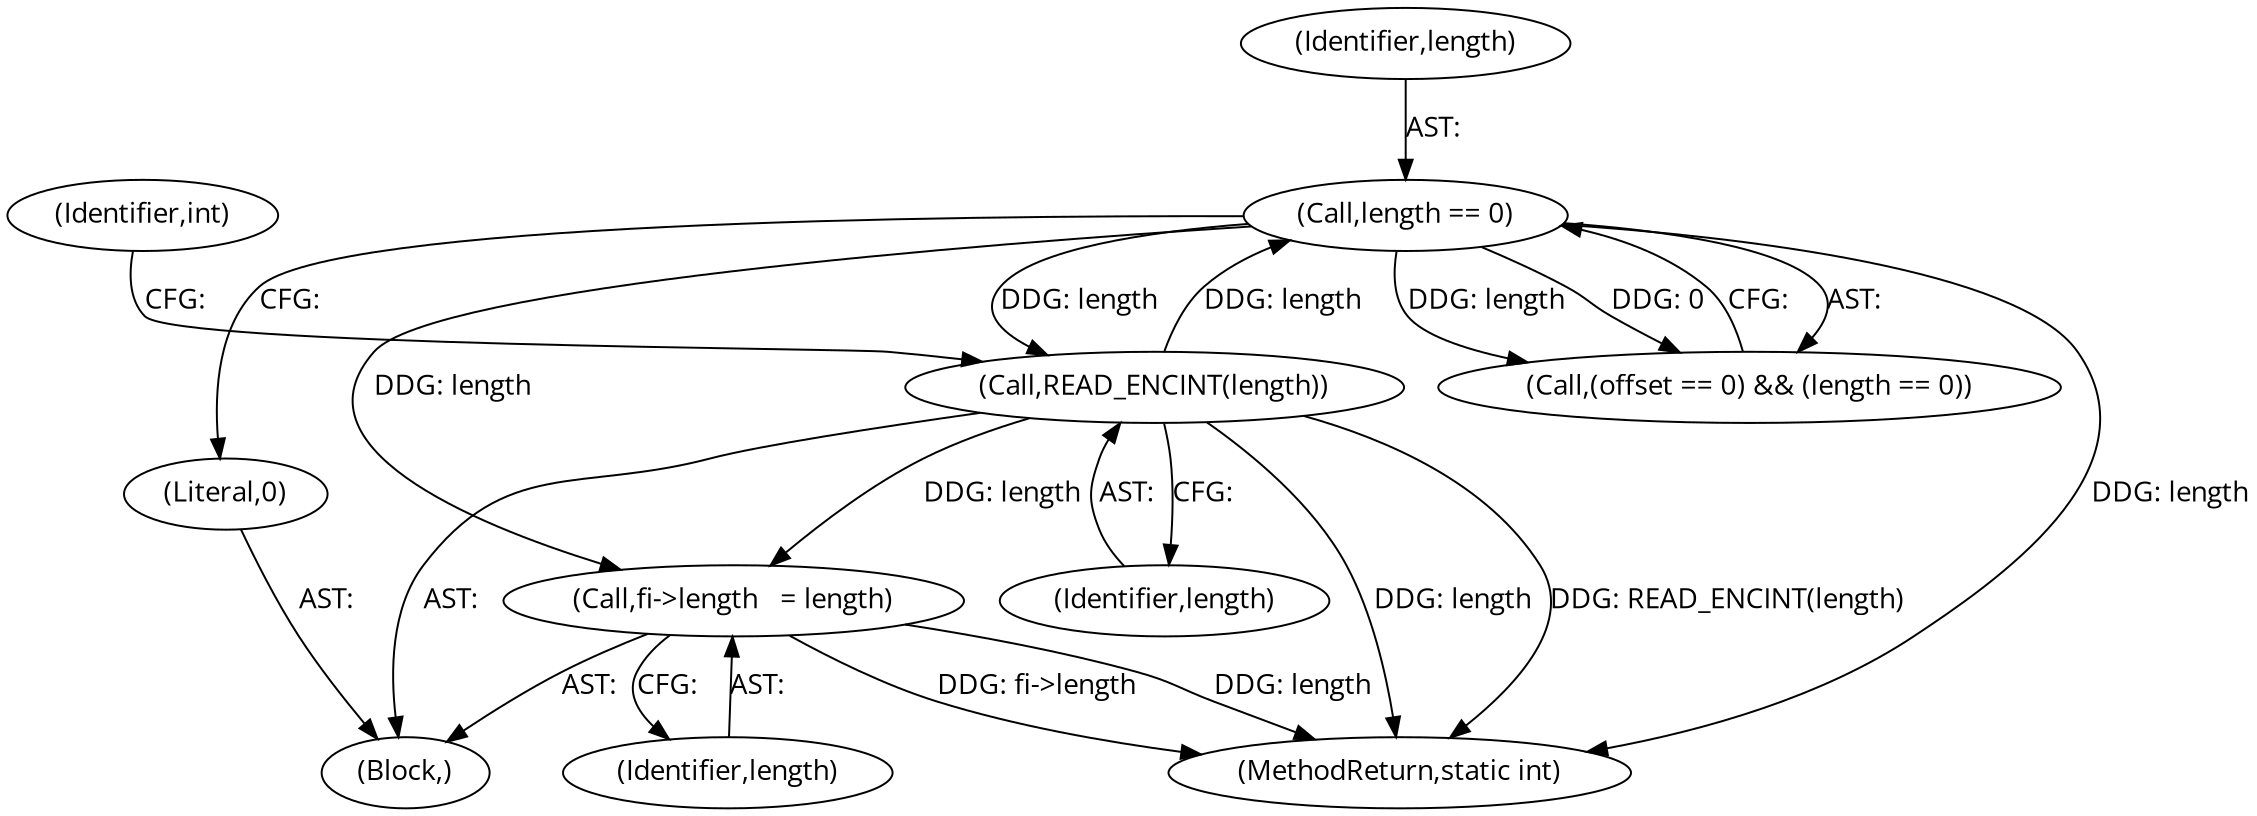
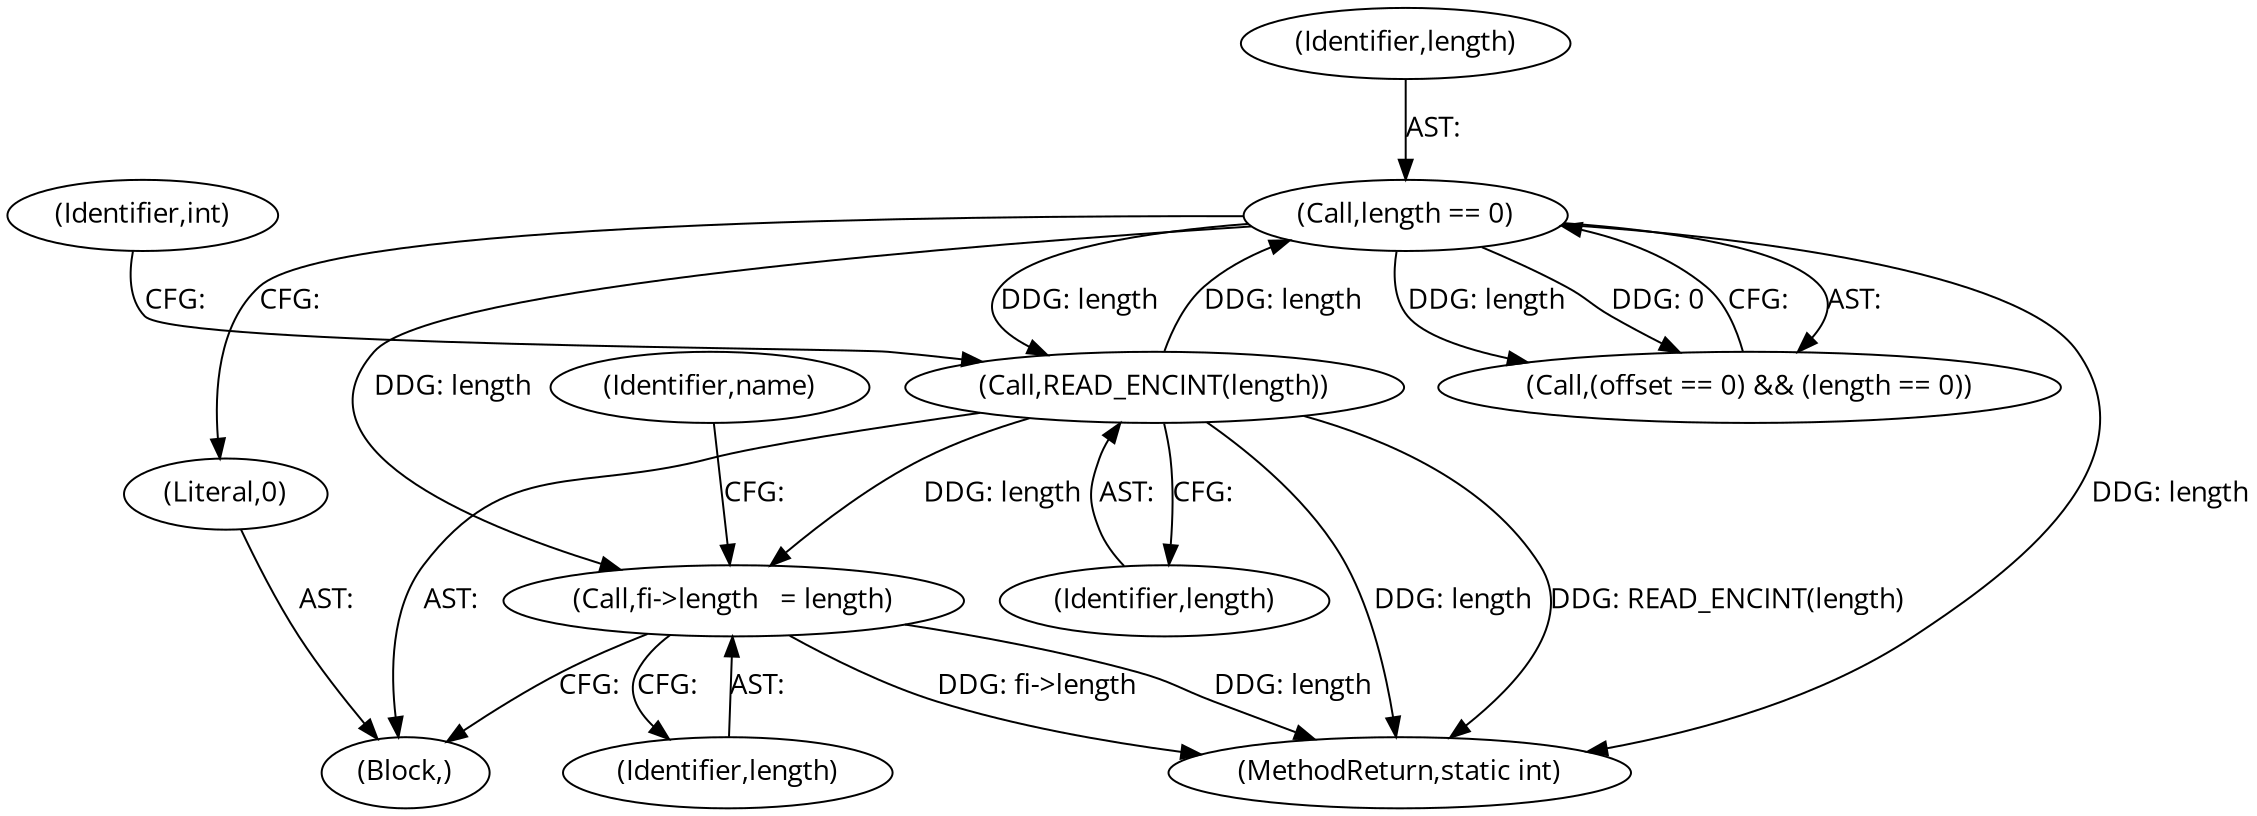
none -> (710, 387)
(593, 687) -> (593, 687)
